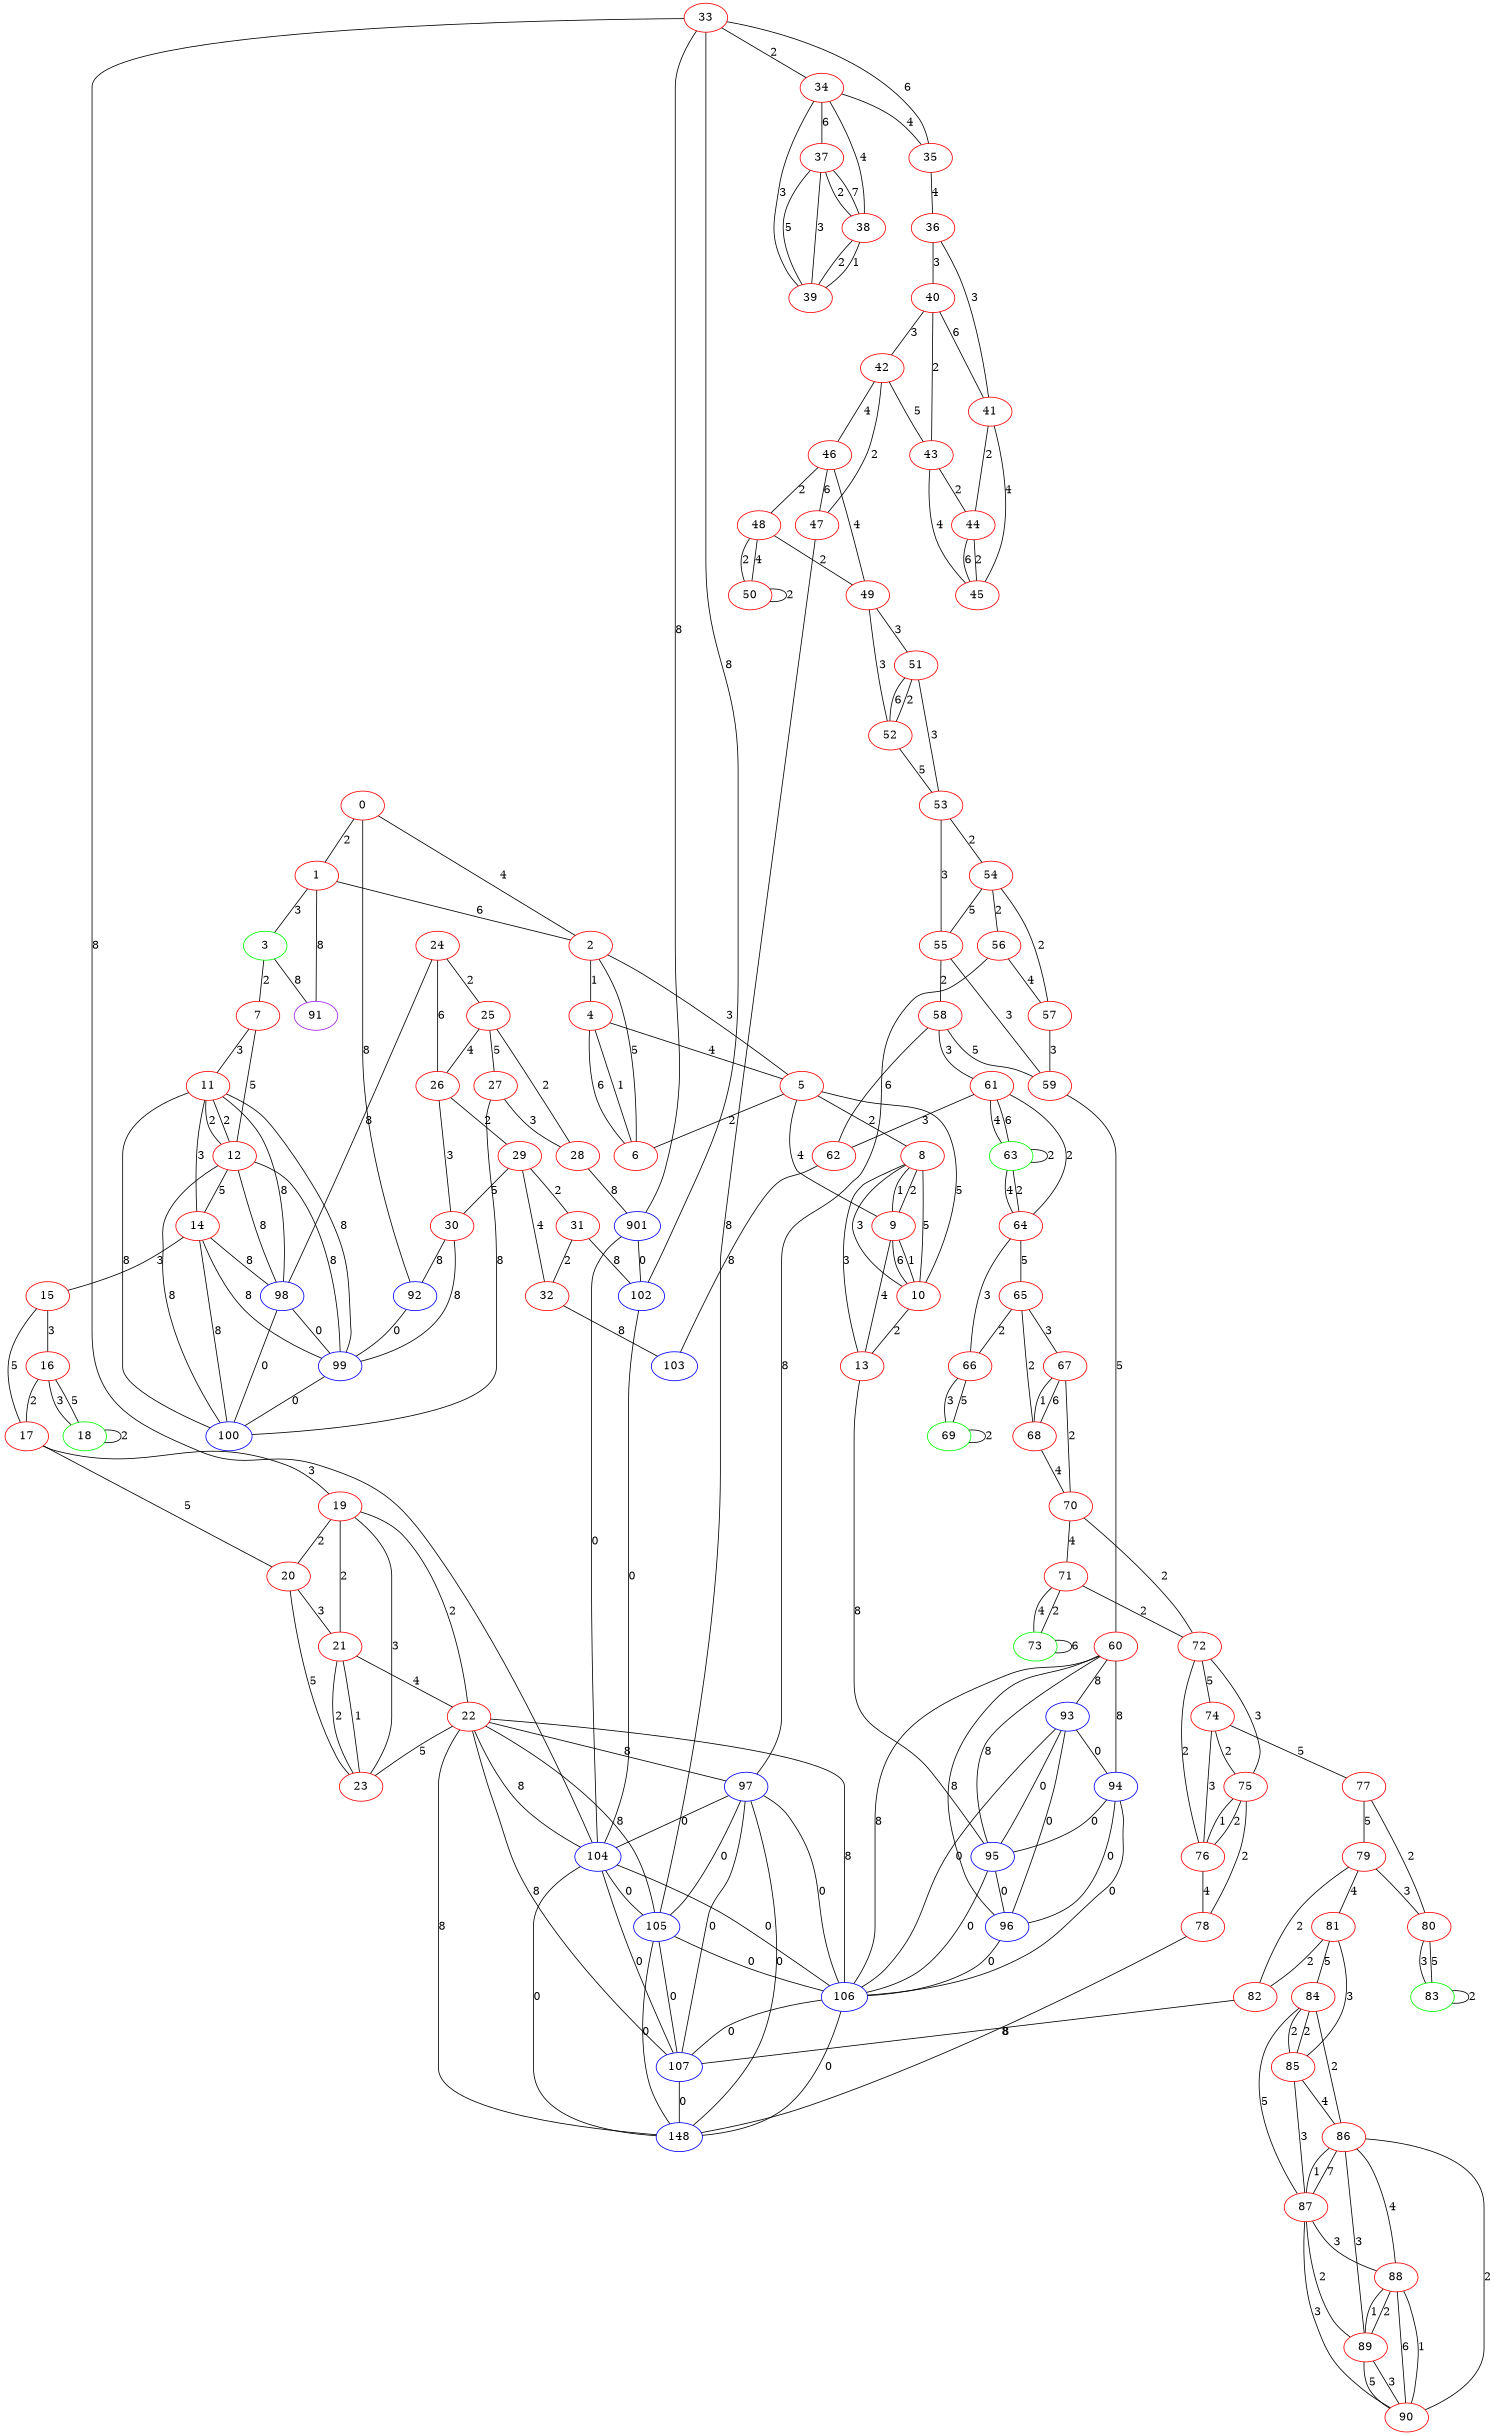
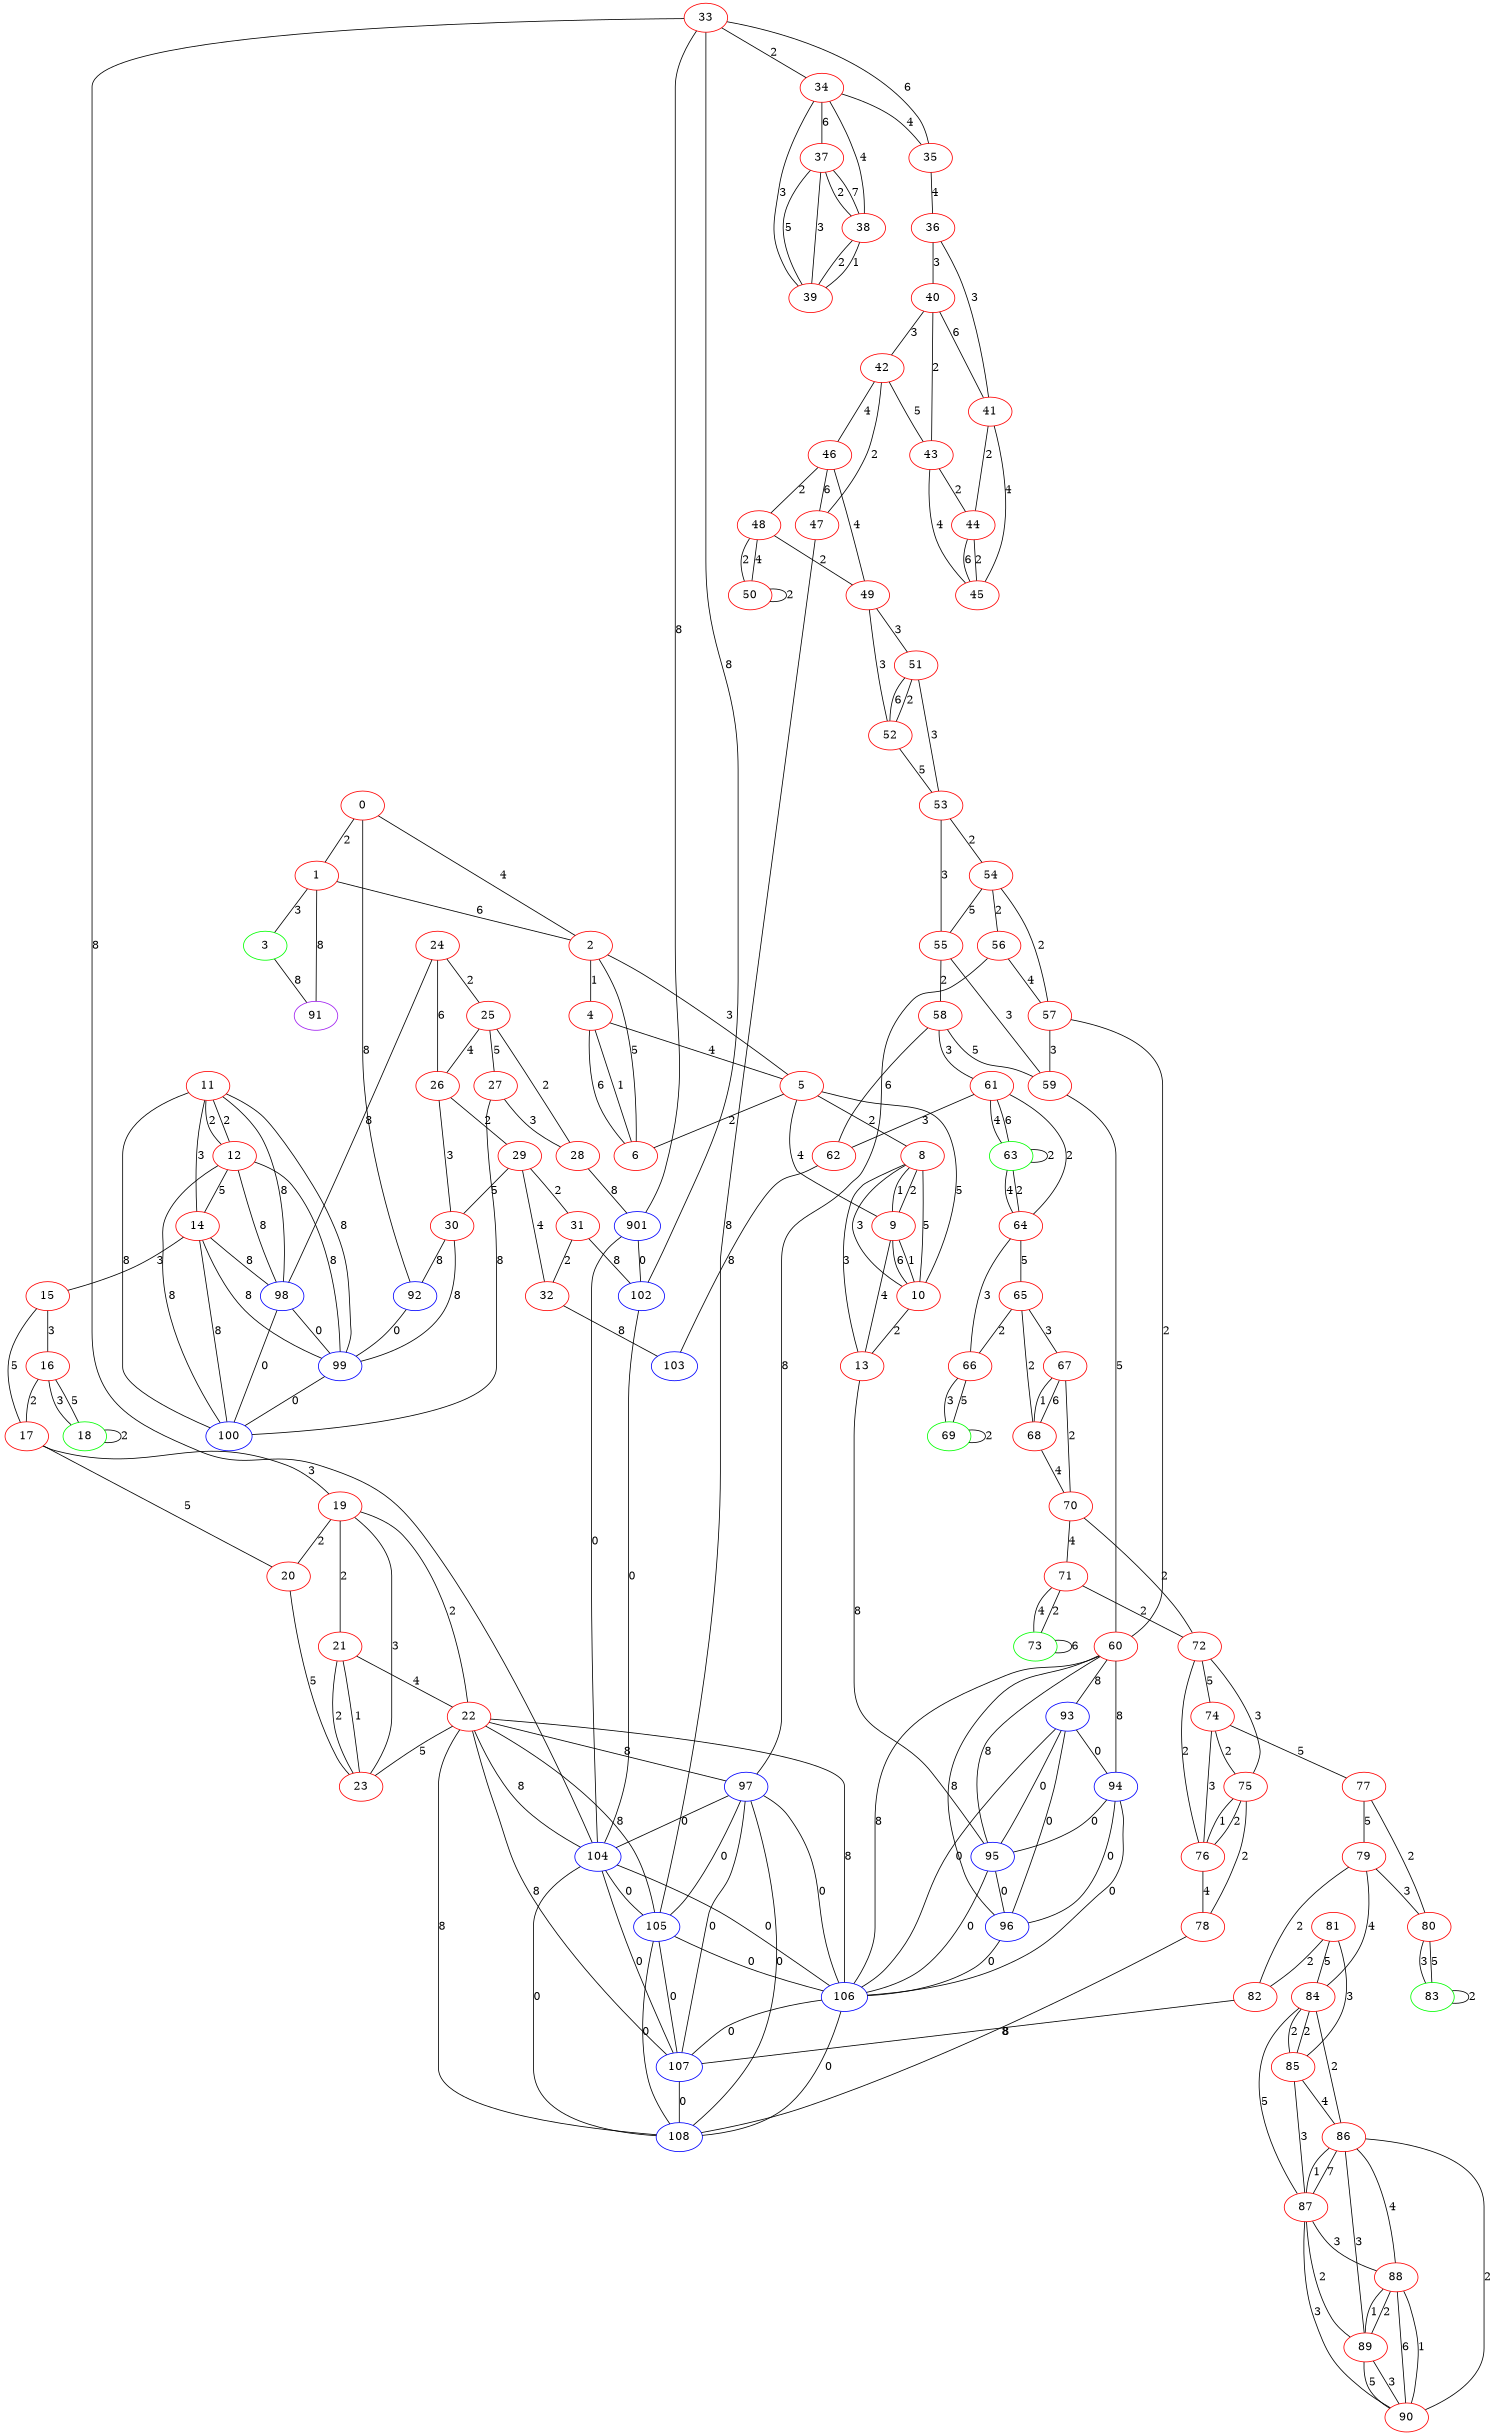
(258, 1016) -> none
none -> (1163, 1306)
(314, 1612) -> none
(1349, 1892) -> (1365, 1935)
(679, 2137) -> (679, 2137)
